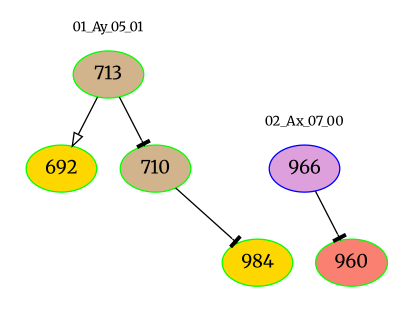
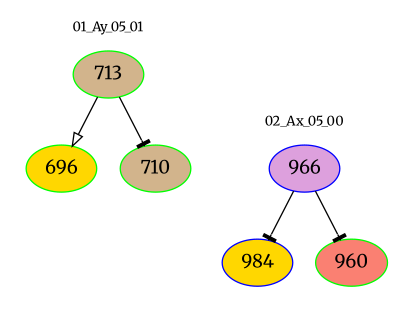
(305, 122) -> (305, 122)
(61, 169) -> (61, 169)
(202, 212) -> (283, 213)
(257, 263) -> (257, 263)
